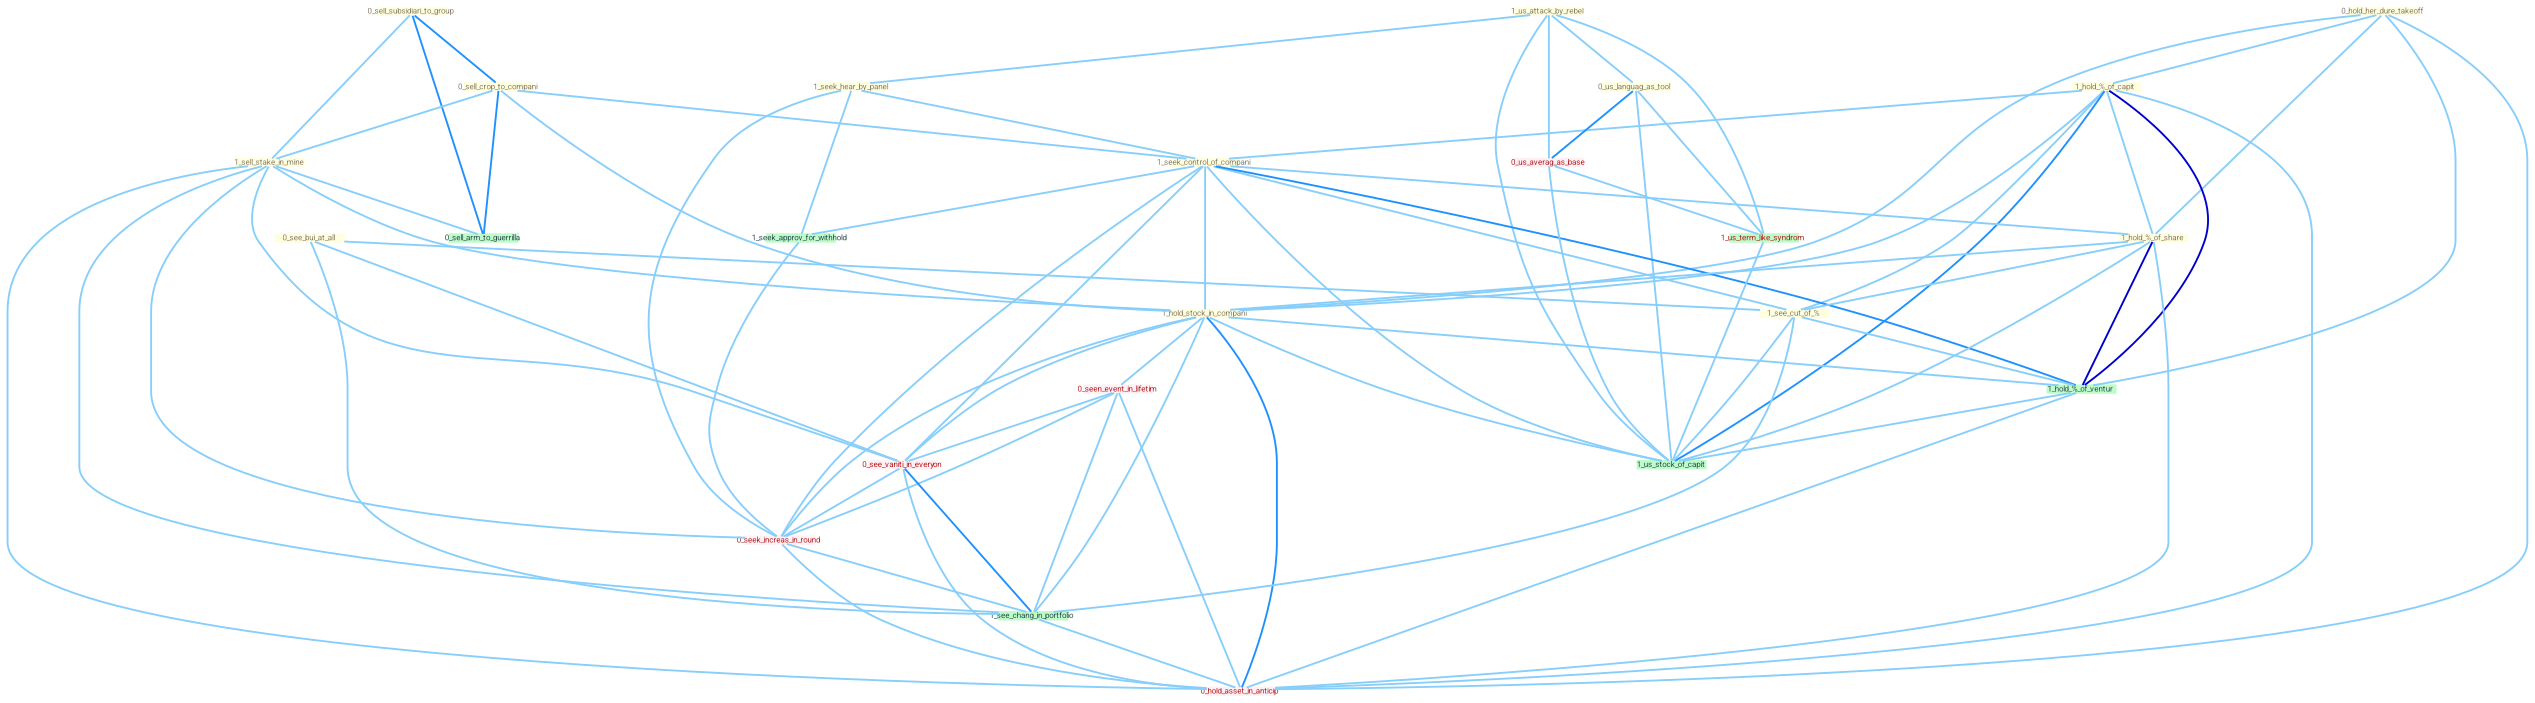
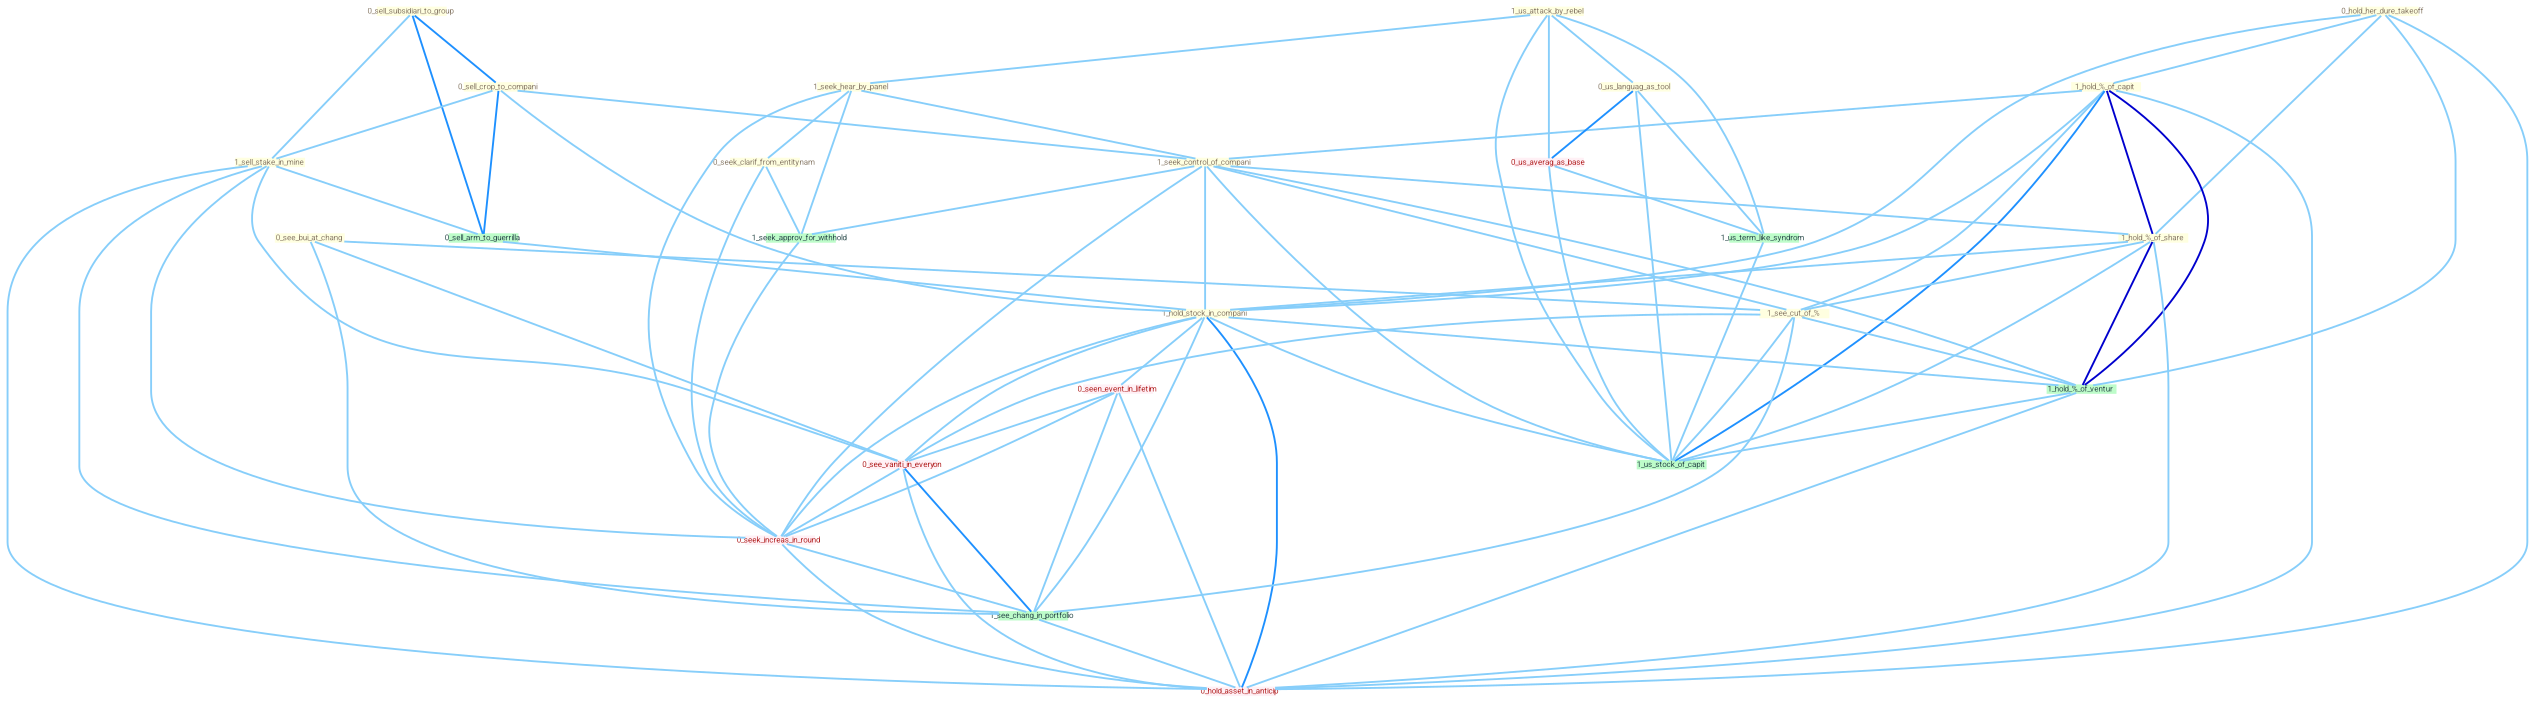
none -> (765, 162)
(2130, 162) -> (2130, 162)
(310, 238) -> (310, 238)
(1764, 238) -> (1764, 238)
(1628, 254) -> (1628, 254)
(712, 280) -> (844, 276)
(1047, 321) -> (1323, 337)
